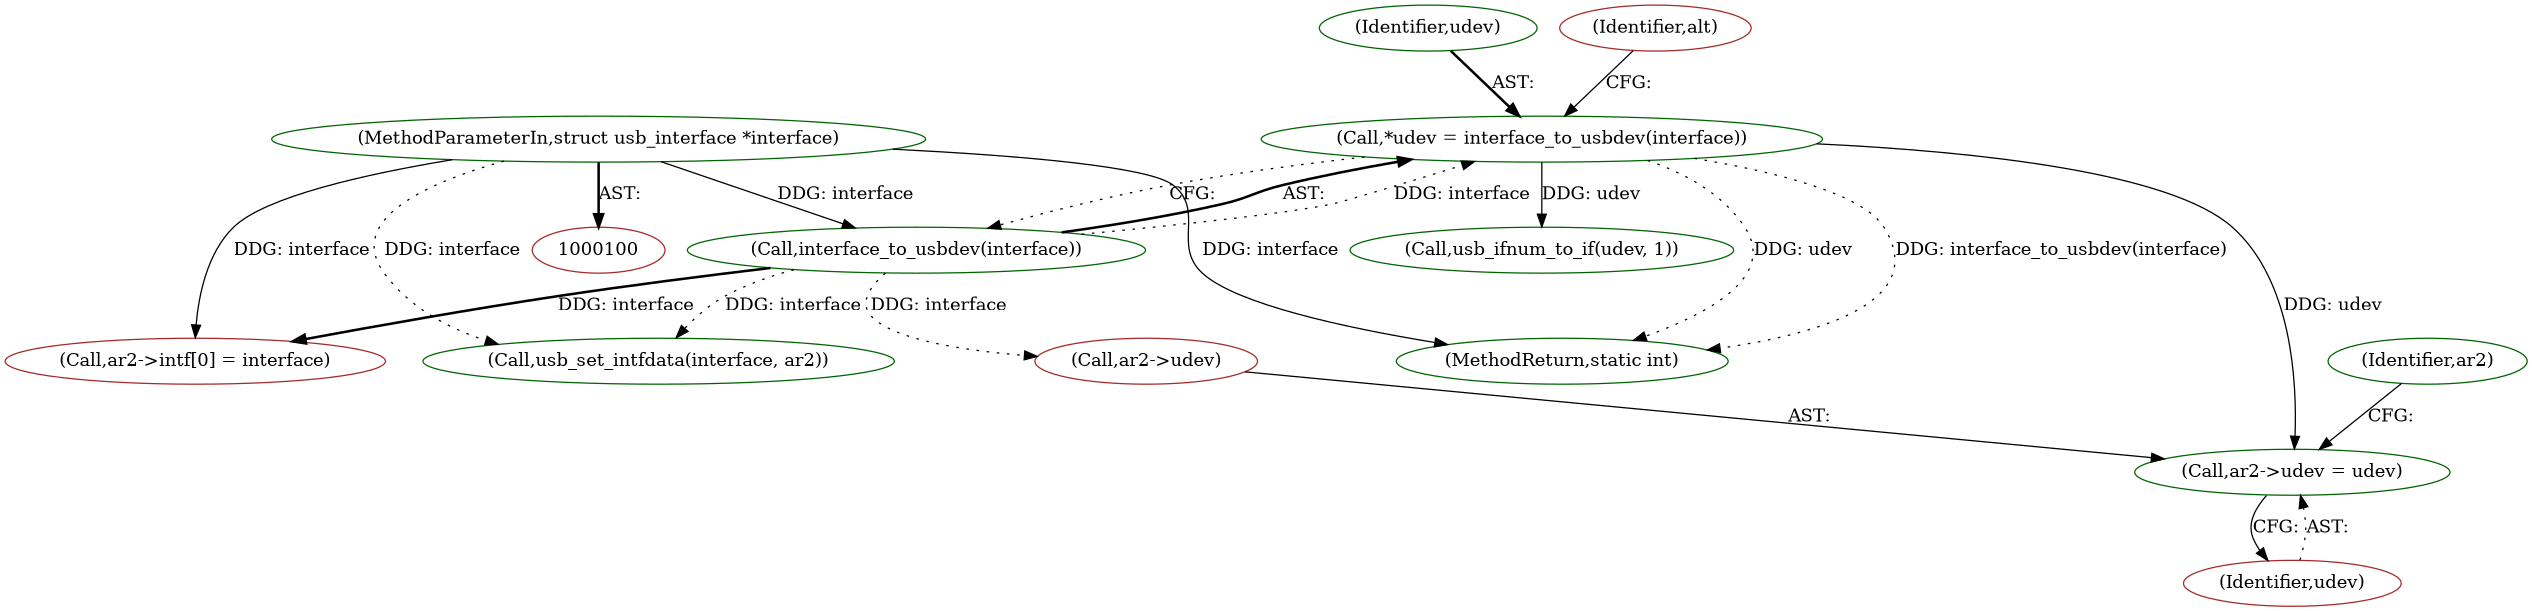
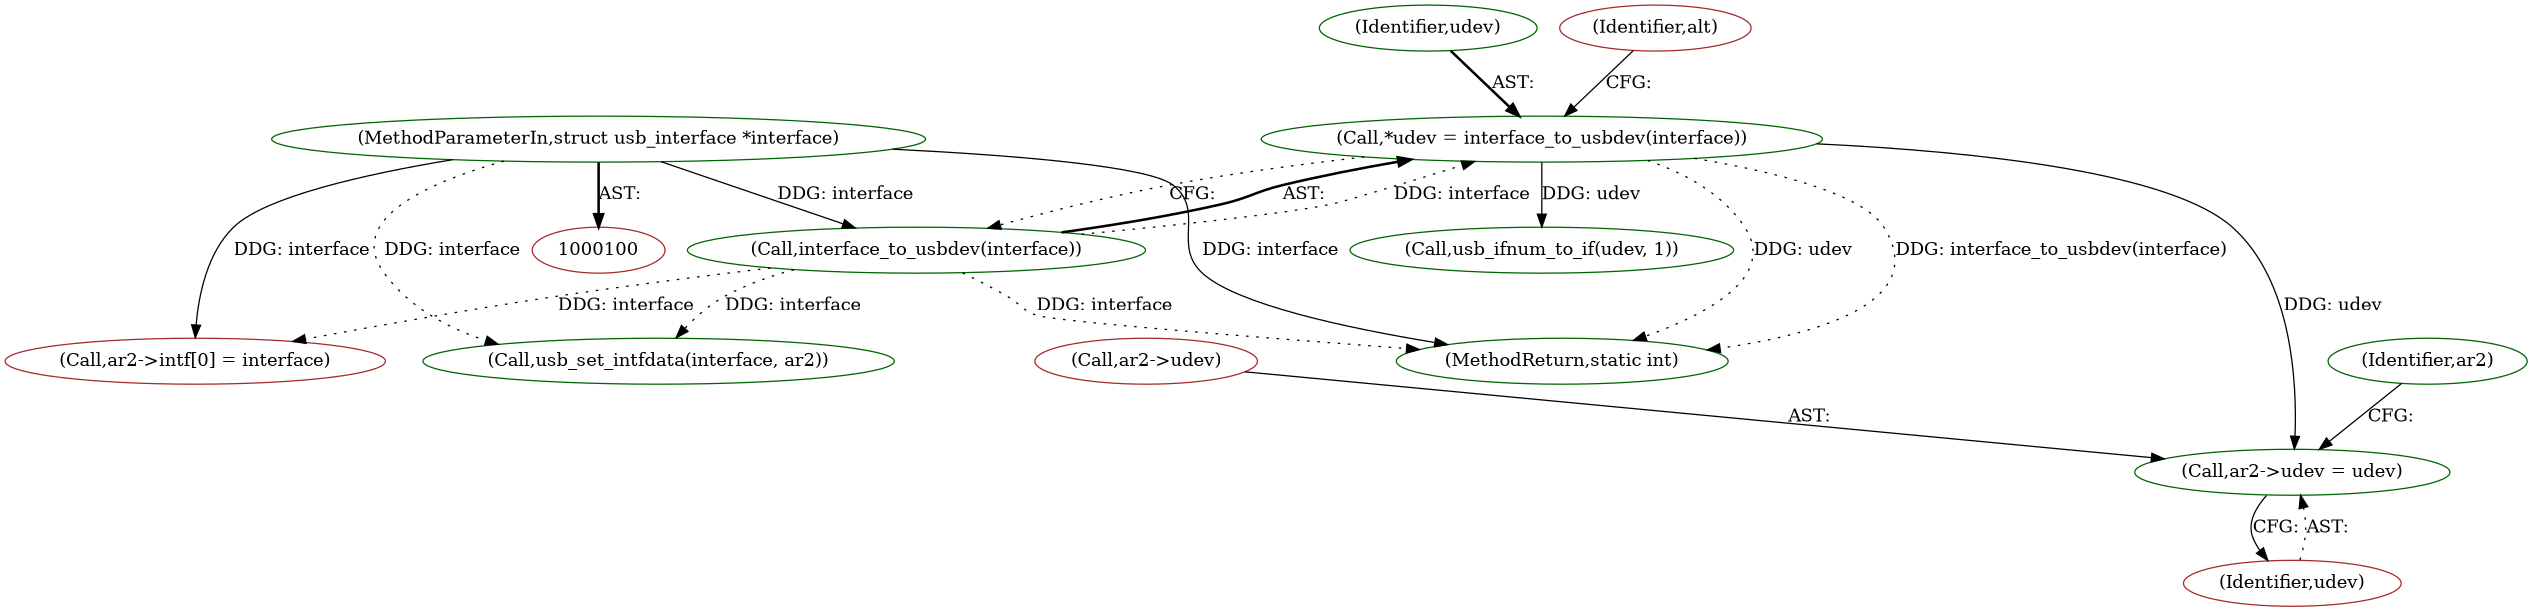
(537, 299) -> (537, 299)
(920, 339) -> (1179, 331)
